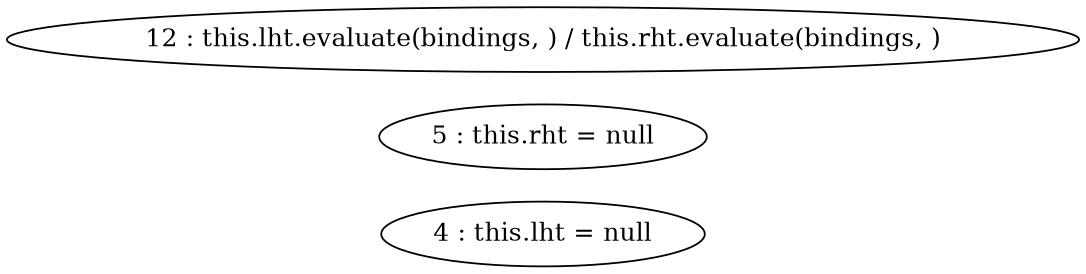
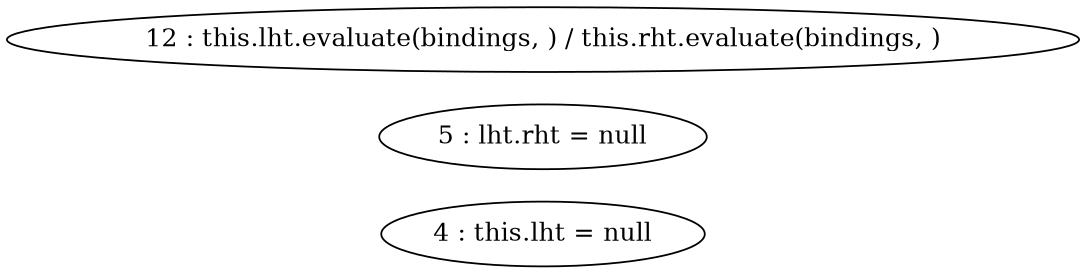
(543, 137) -> (543, 137)
